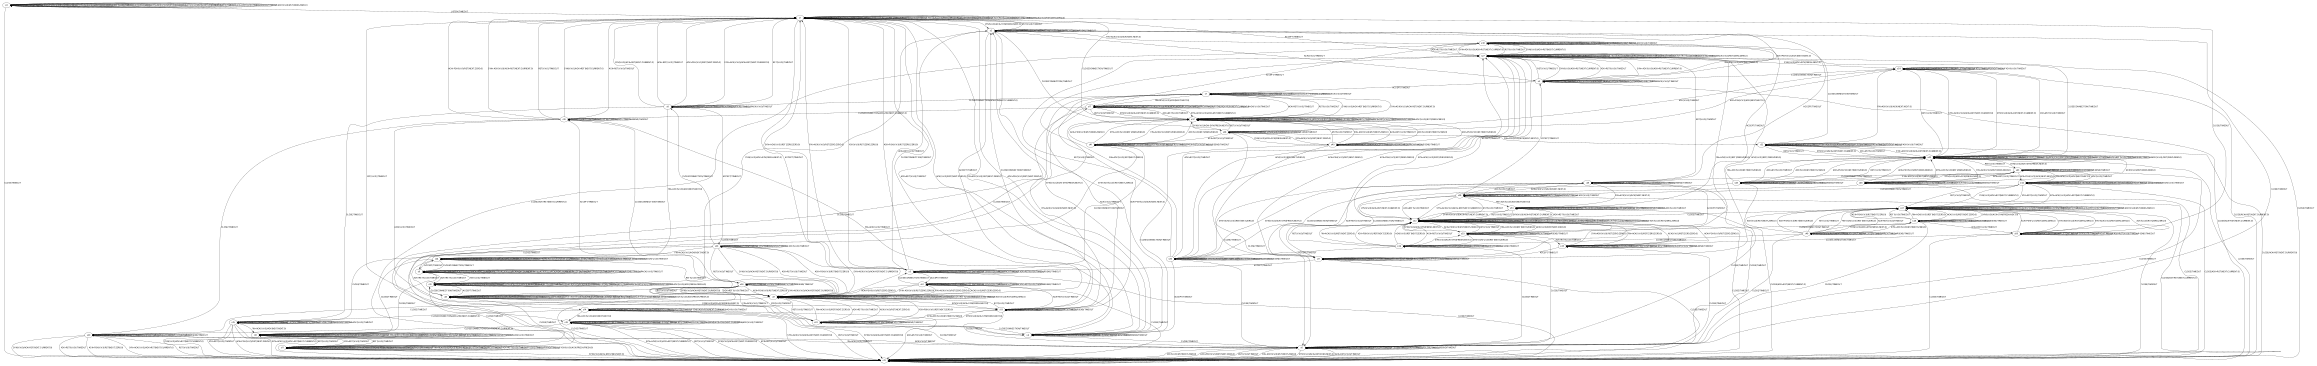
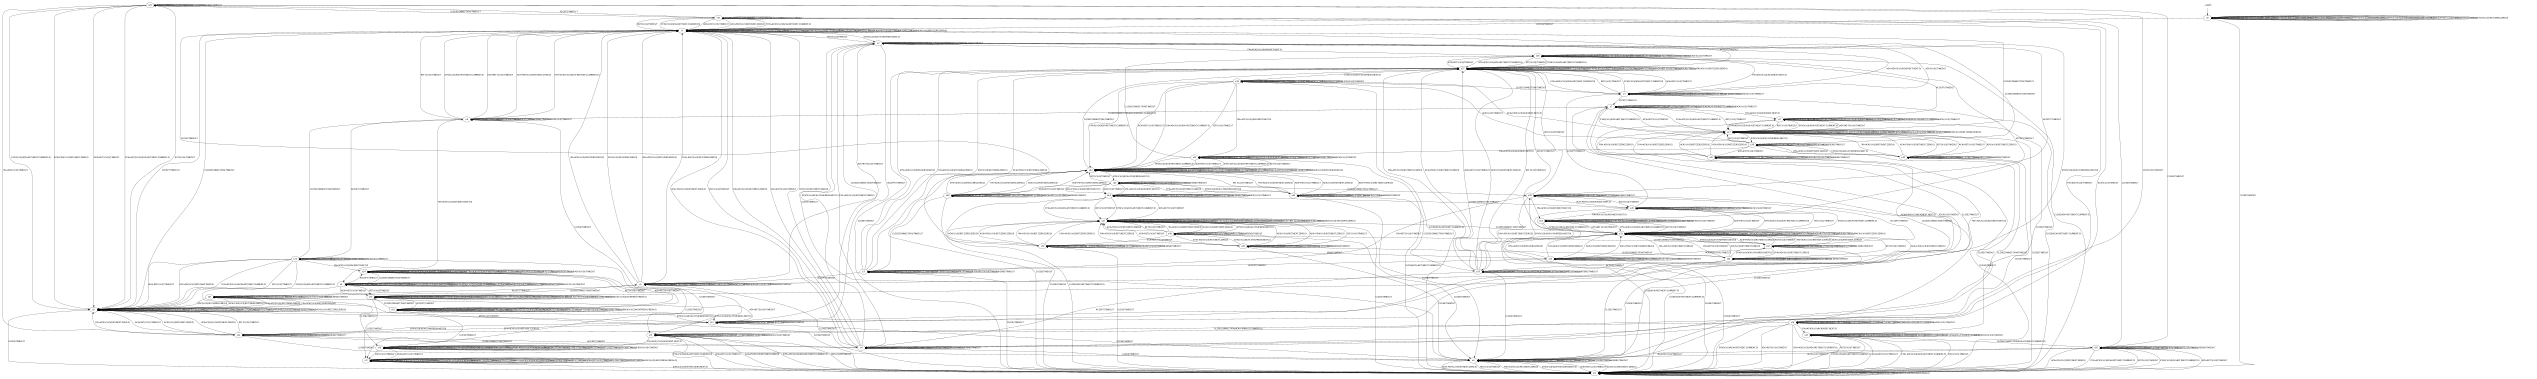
none -> (2207, 5)
(828, 113) -> none
(1696, 215) -> (1511, 227)
(1841, 240) -> (1335, 253)
(1864, 290) -> none
none -> (551, 341)
